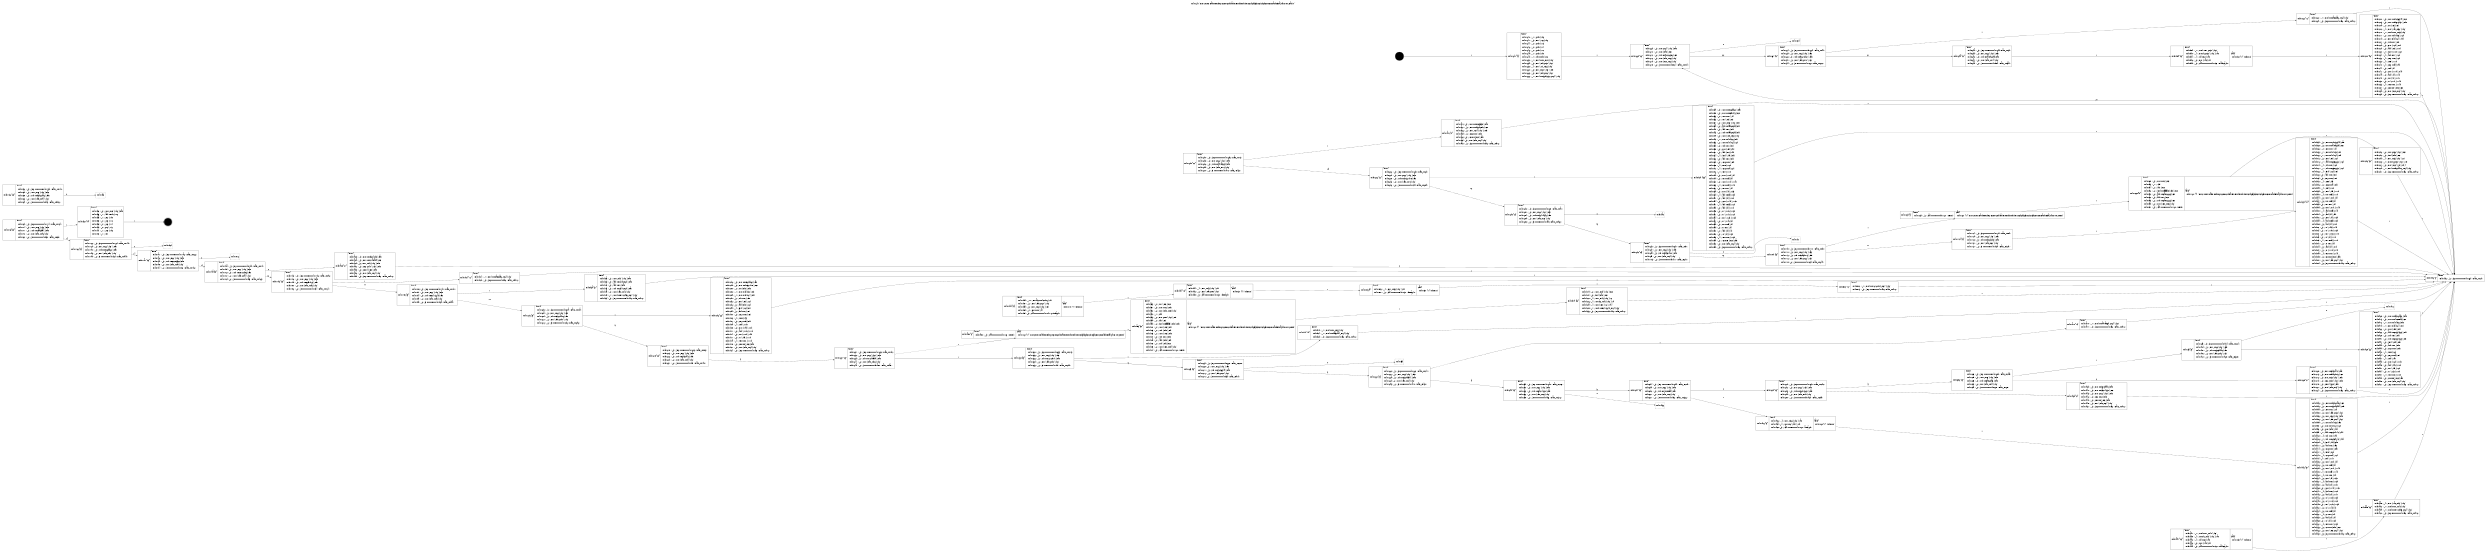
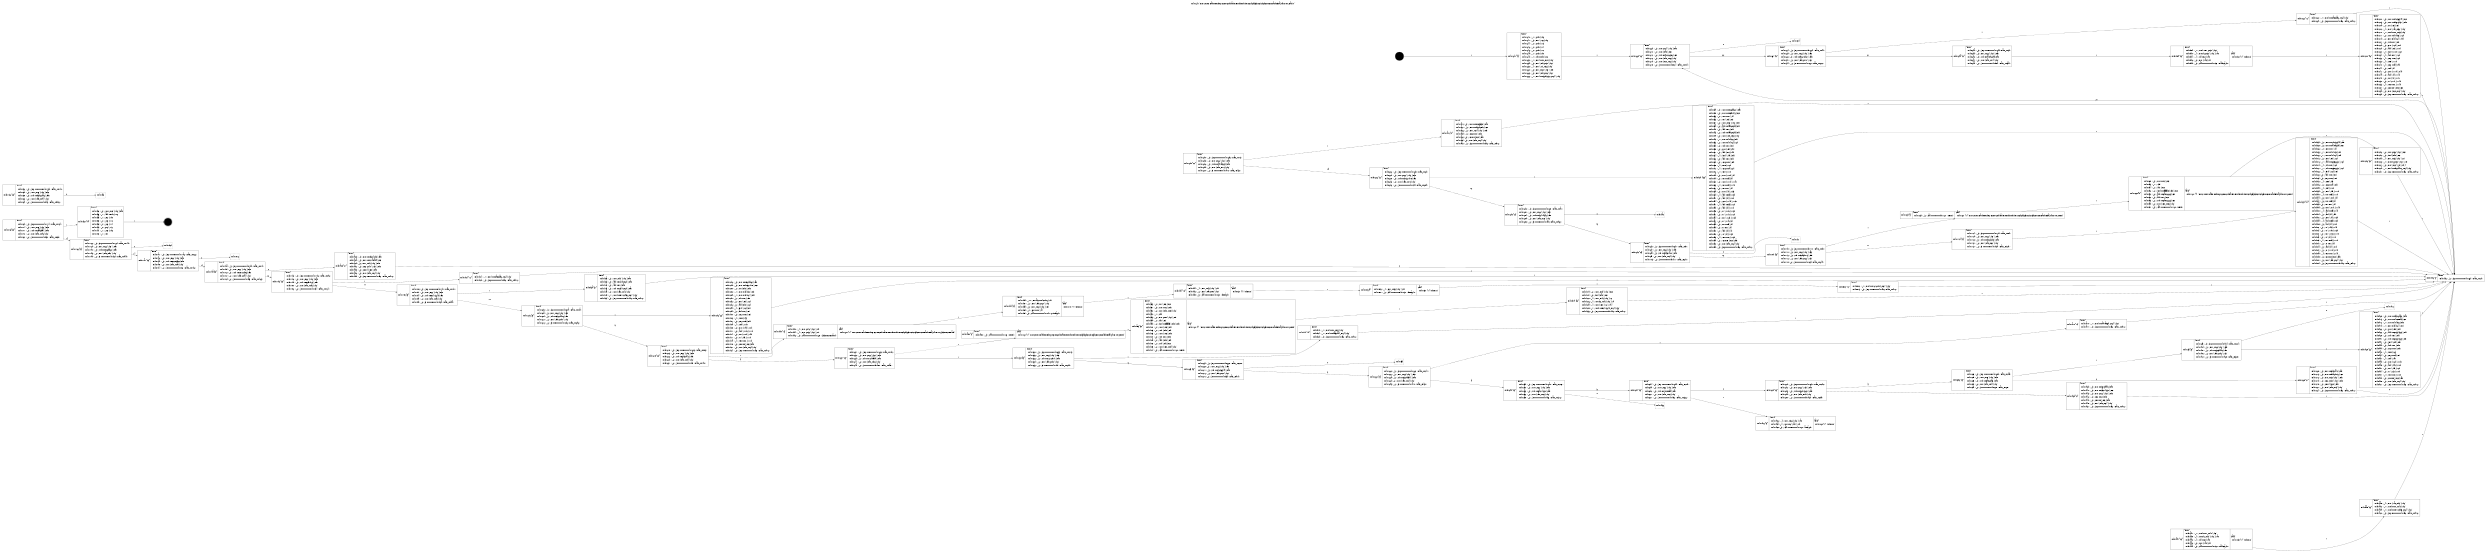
none -> (865, 332)
(2327, 468) -> none
